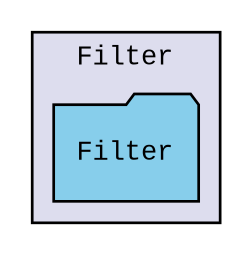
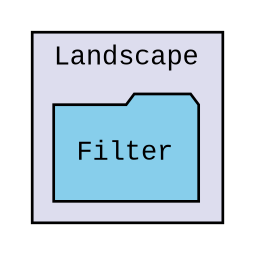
(126, 58) -> (128, 58)
